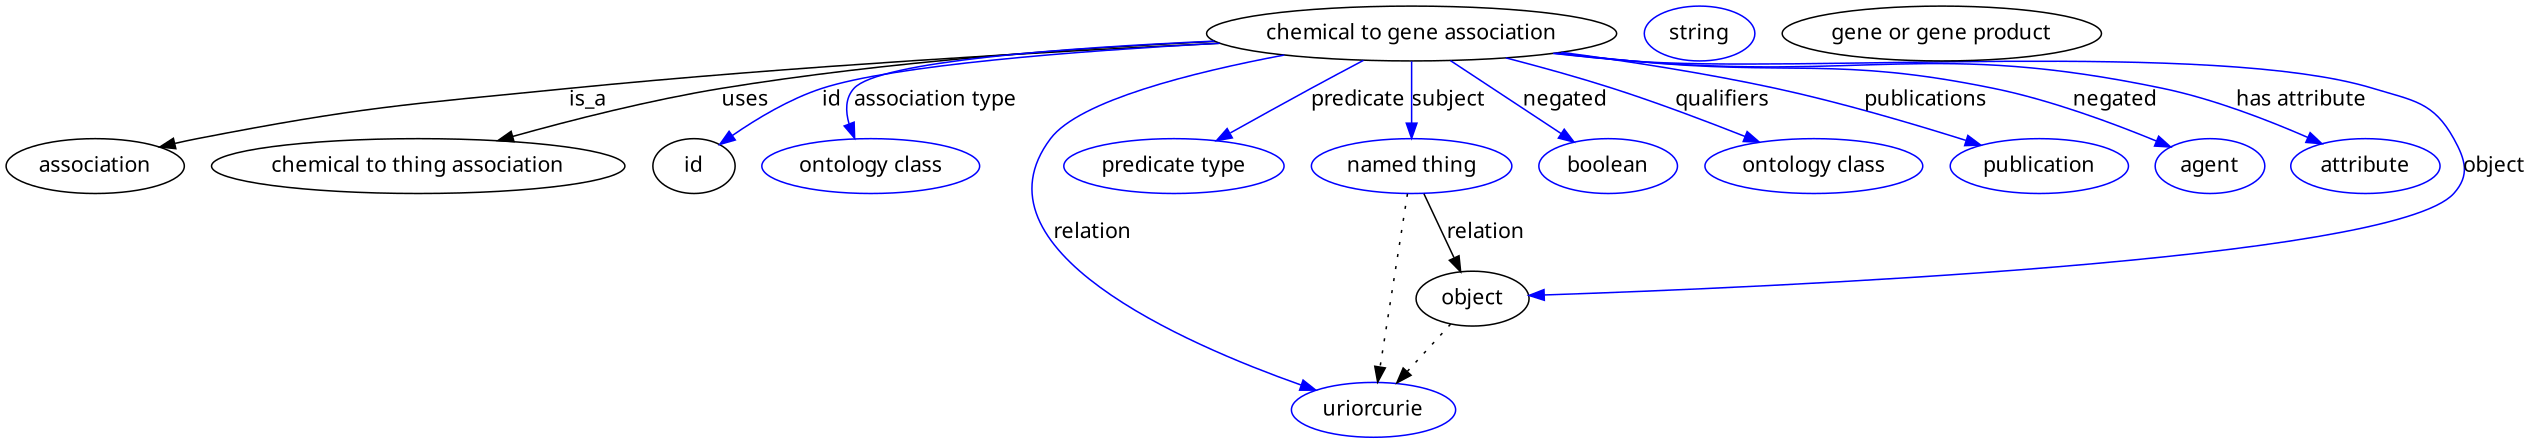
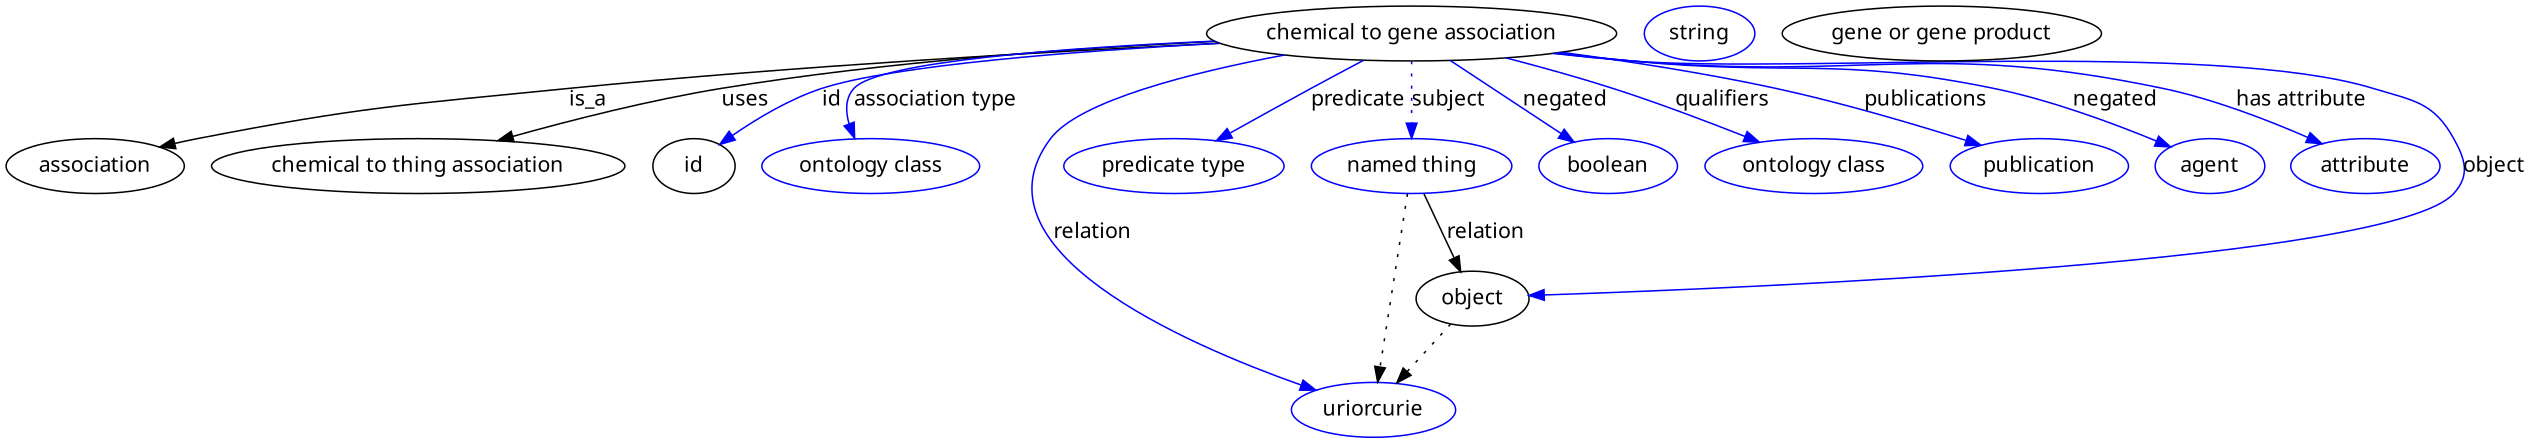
(1412, 92) -> (1412, 92)
